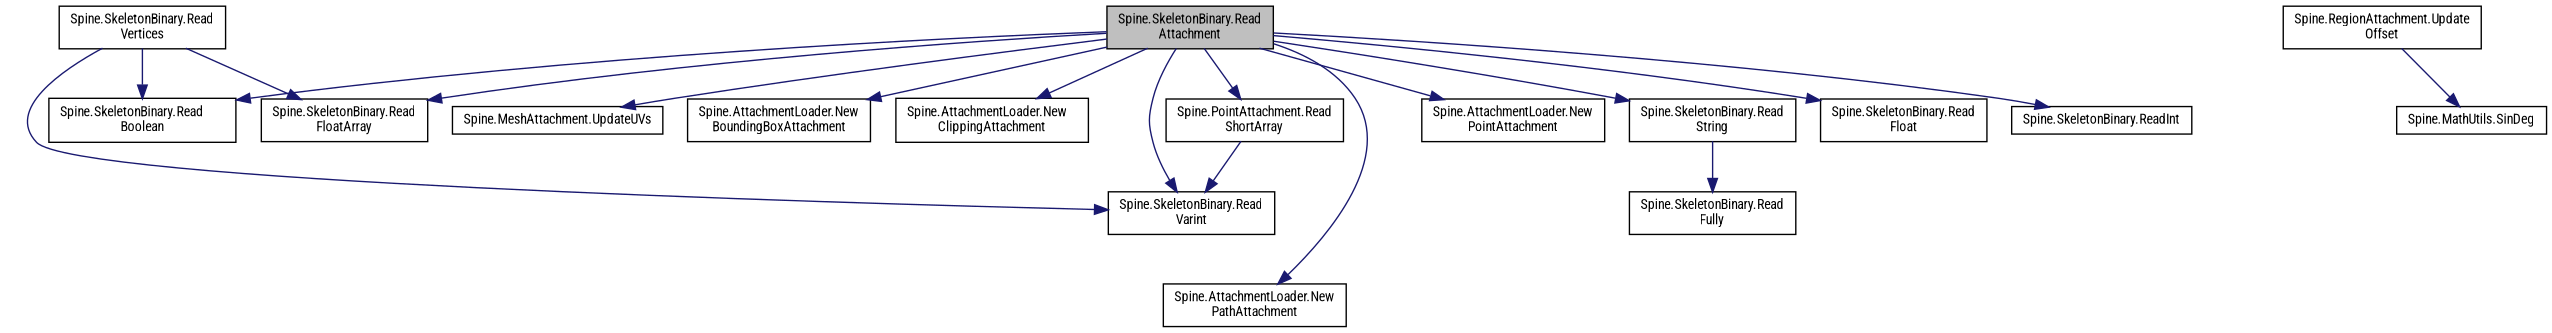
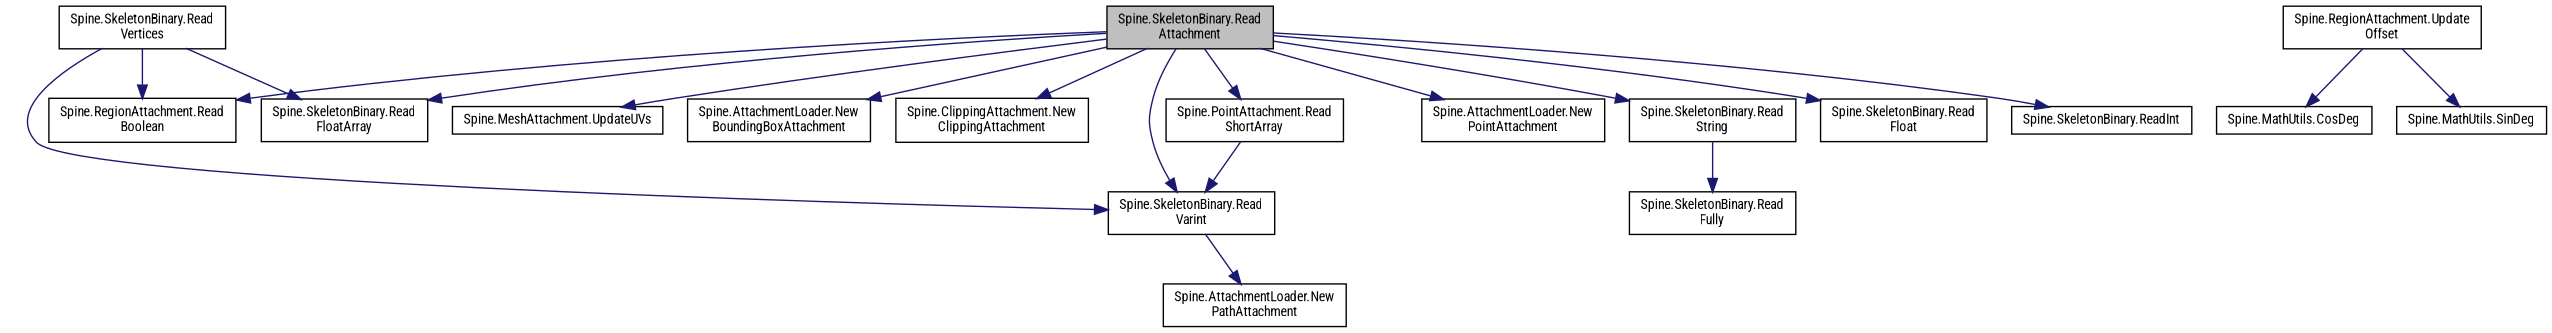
(142, 120) -> (142, 120)
(992, 120) -> (992, 120)
none -> (2294, 120)
(1367, 148) -> (1219, 254)
